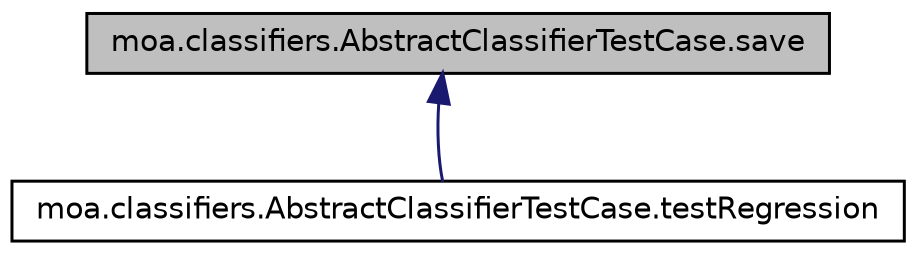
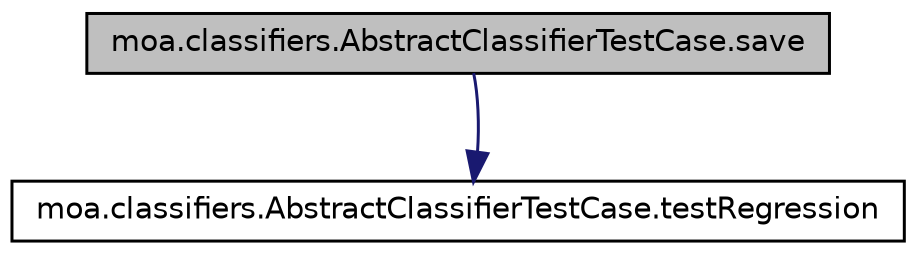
(438, 143) -> (478, 112)
